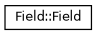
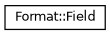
(48, 18) -> (55, 18)
